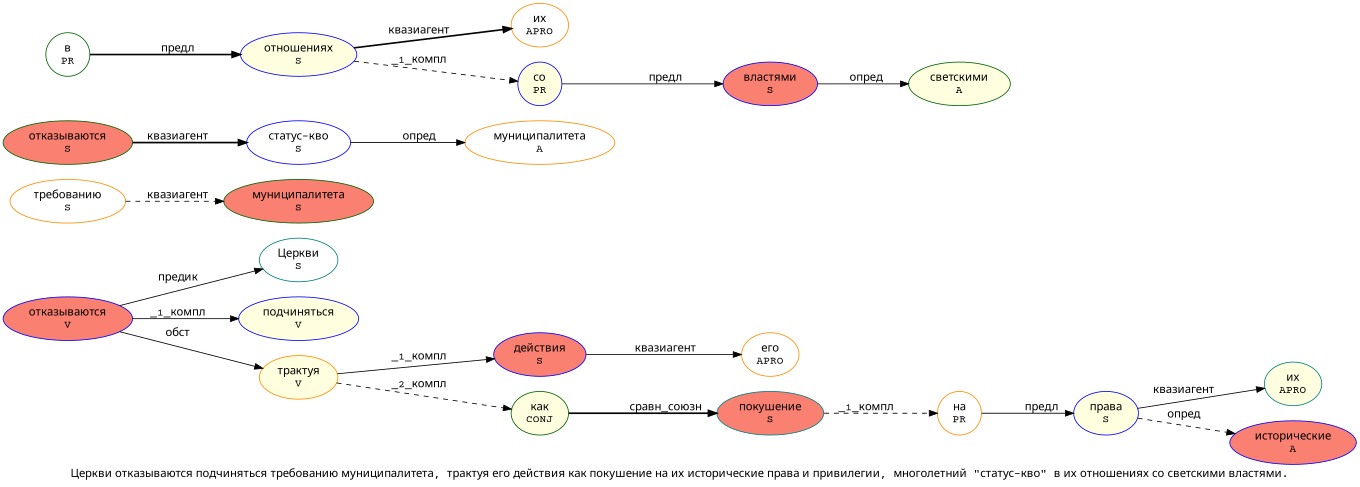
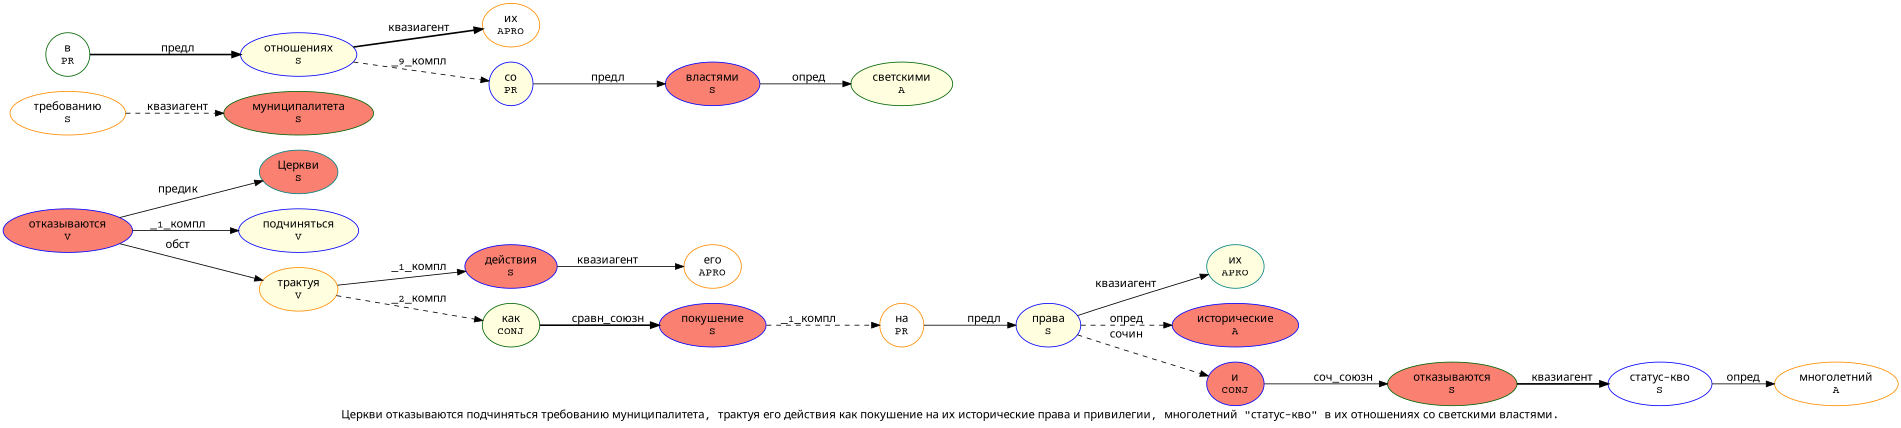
(419, 60) -> (419, 61)
(540, 143) -> (1836, 384)
(299, 260) -> (299, 172)
none -> (1235, 384)
(770, 413) -> (713, 325)
